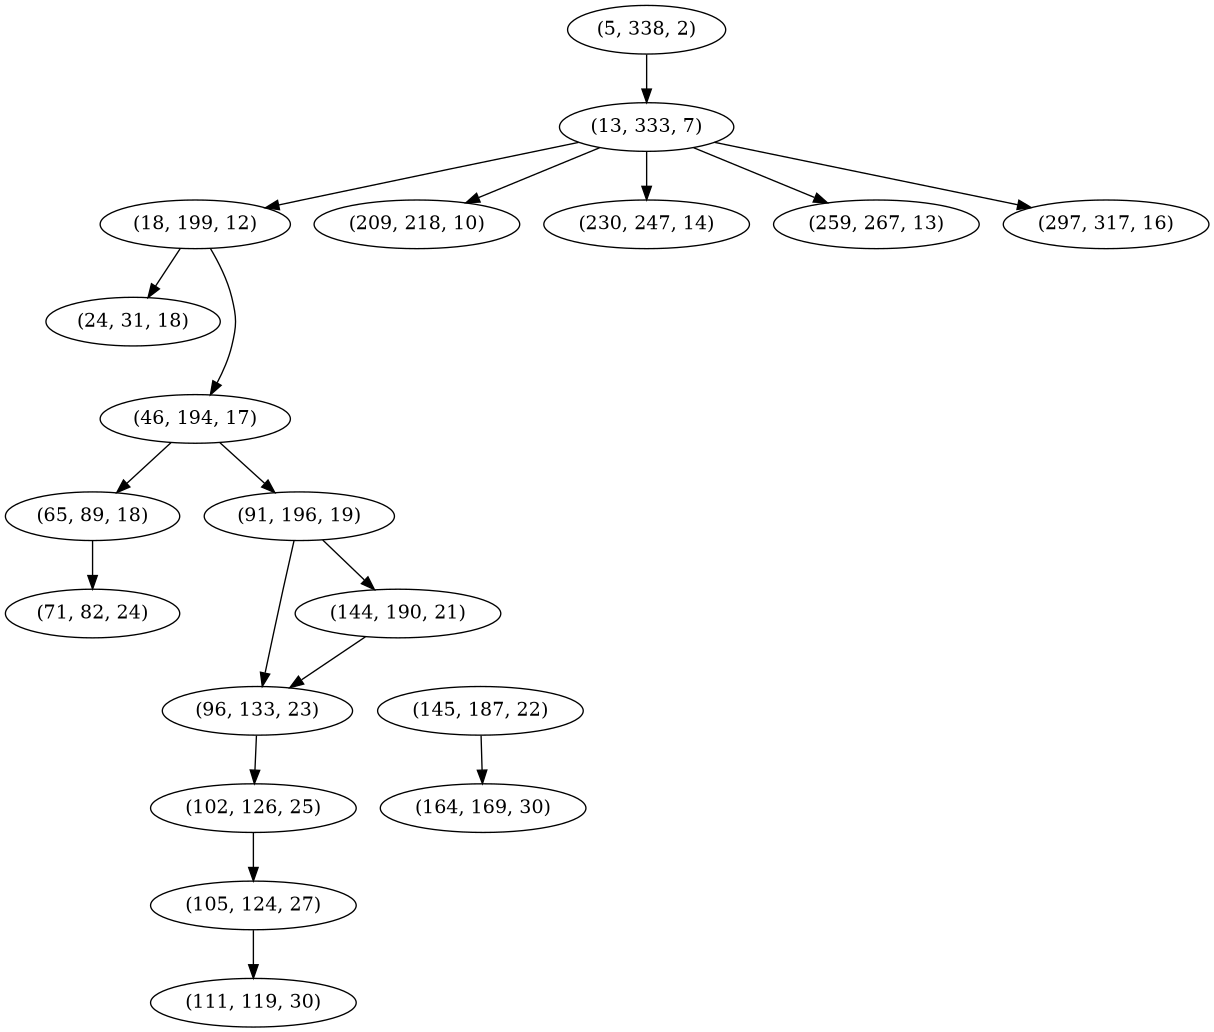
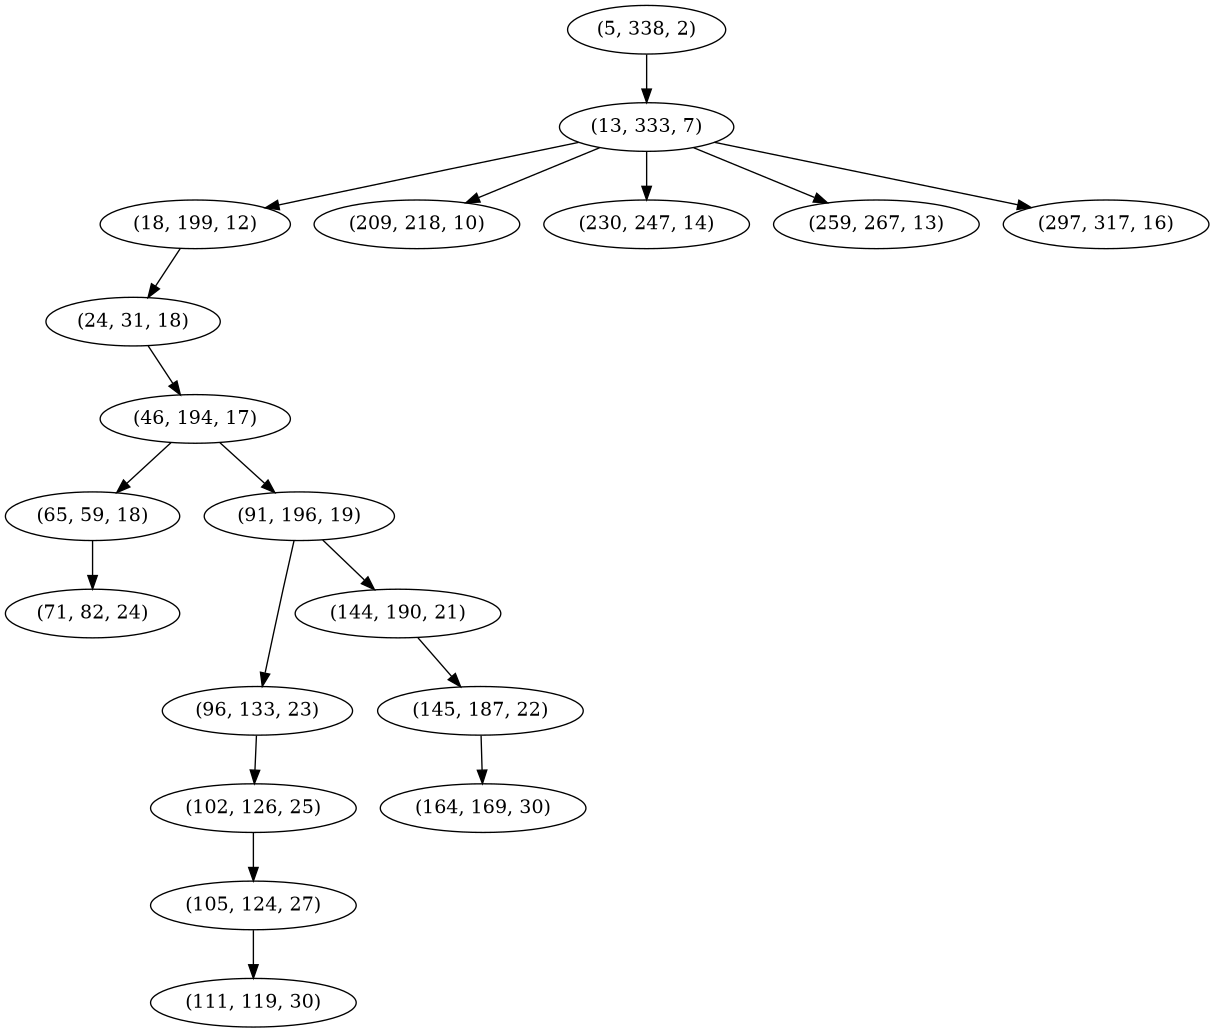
(235, 315) -> (161, 365)
(93, 516) -> (93, 516)
(333, 658) -> (435, 657)
